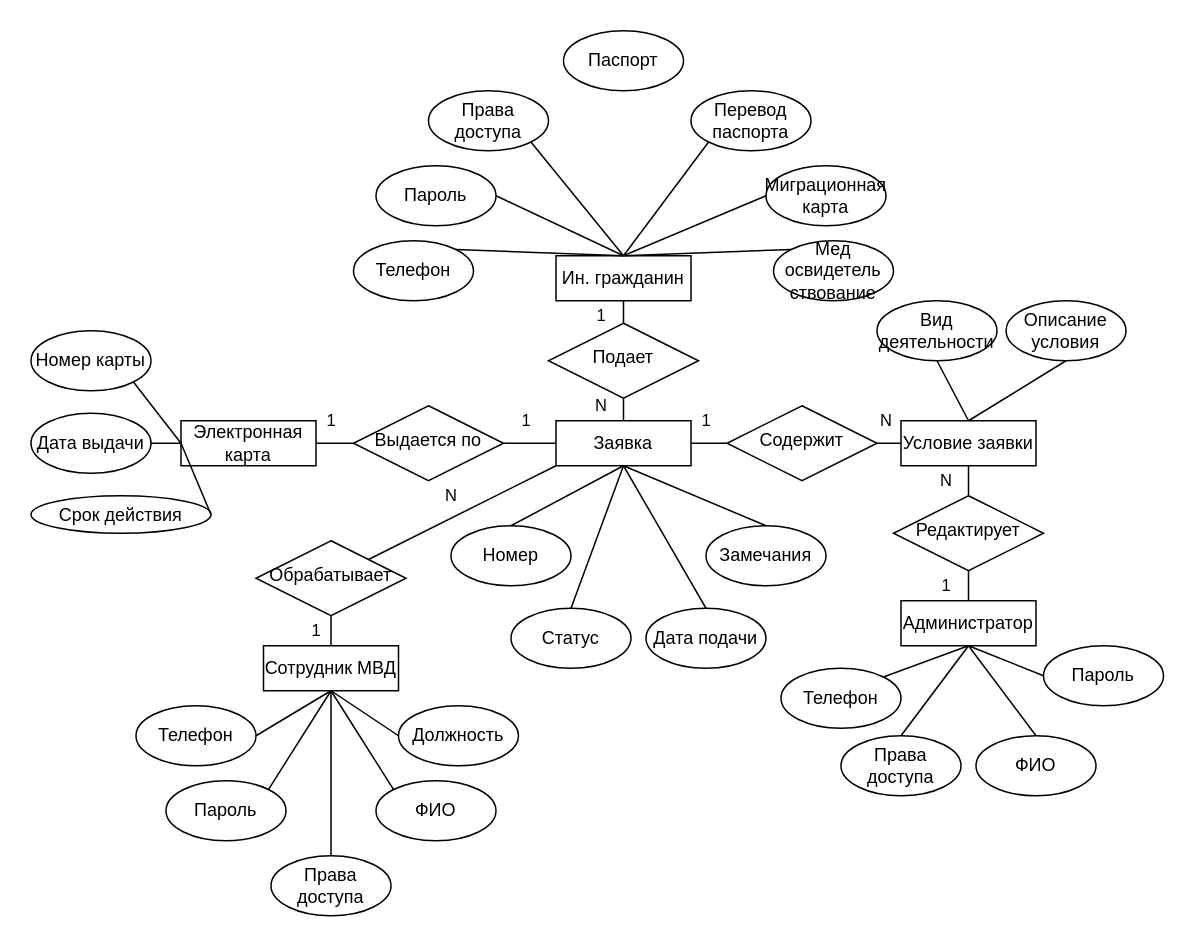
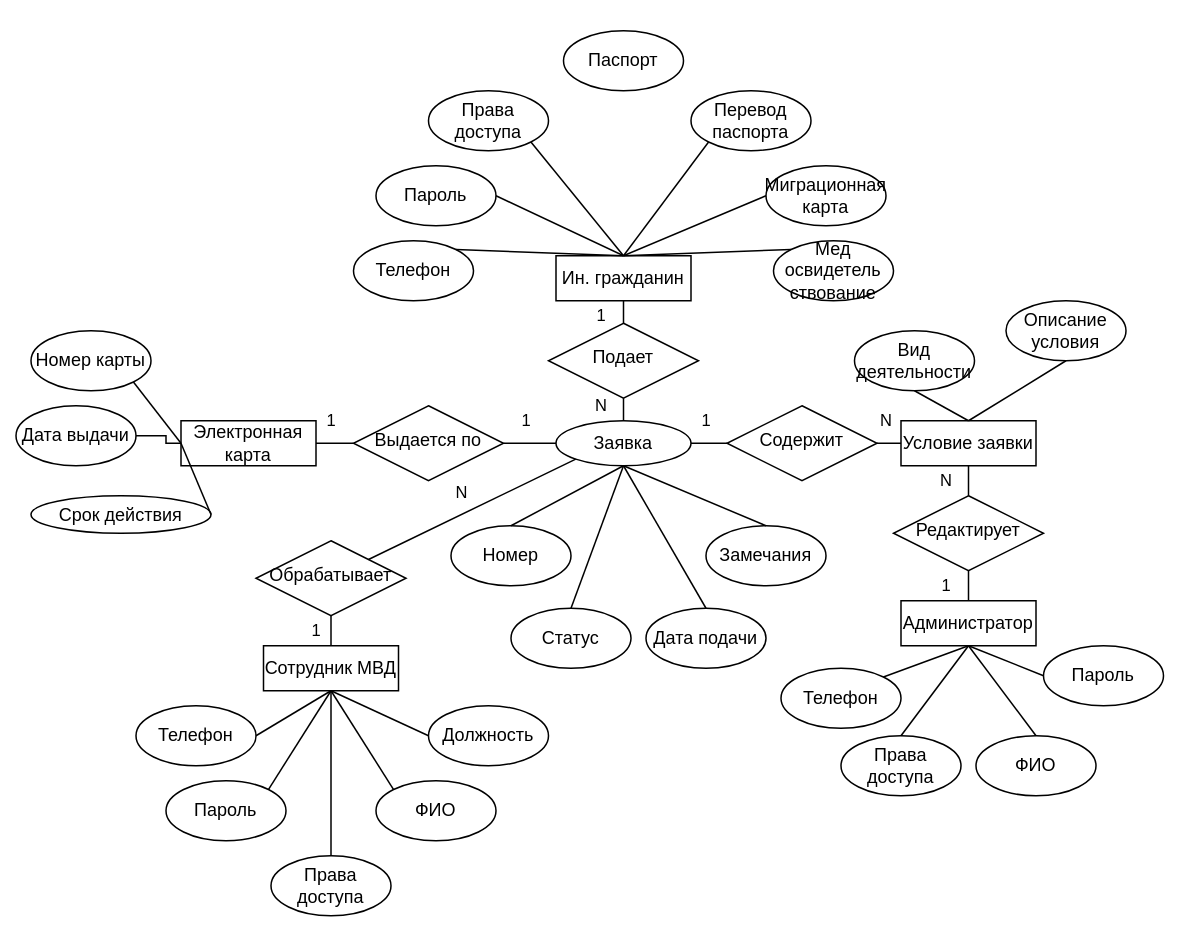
(937, 331) -> (914, 361)
(91, 443) -> (76, 436)
(623, 443) -> (623, 443)
(458, 736) -> (488, 736)
